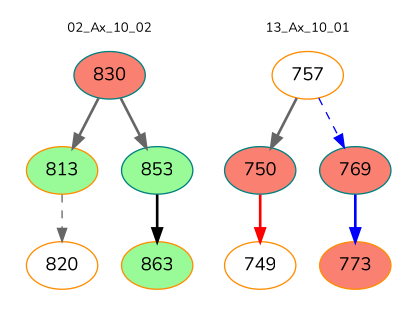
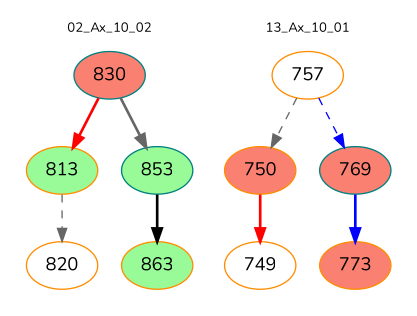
(89, 117) -> (89, 117)
(287, 117) -> (287, 117)
(260, 170) -> (260, 170)
